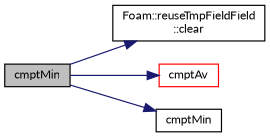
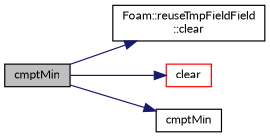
(189, 75) -> (189, 75)
